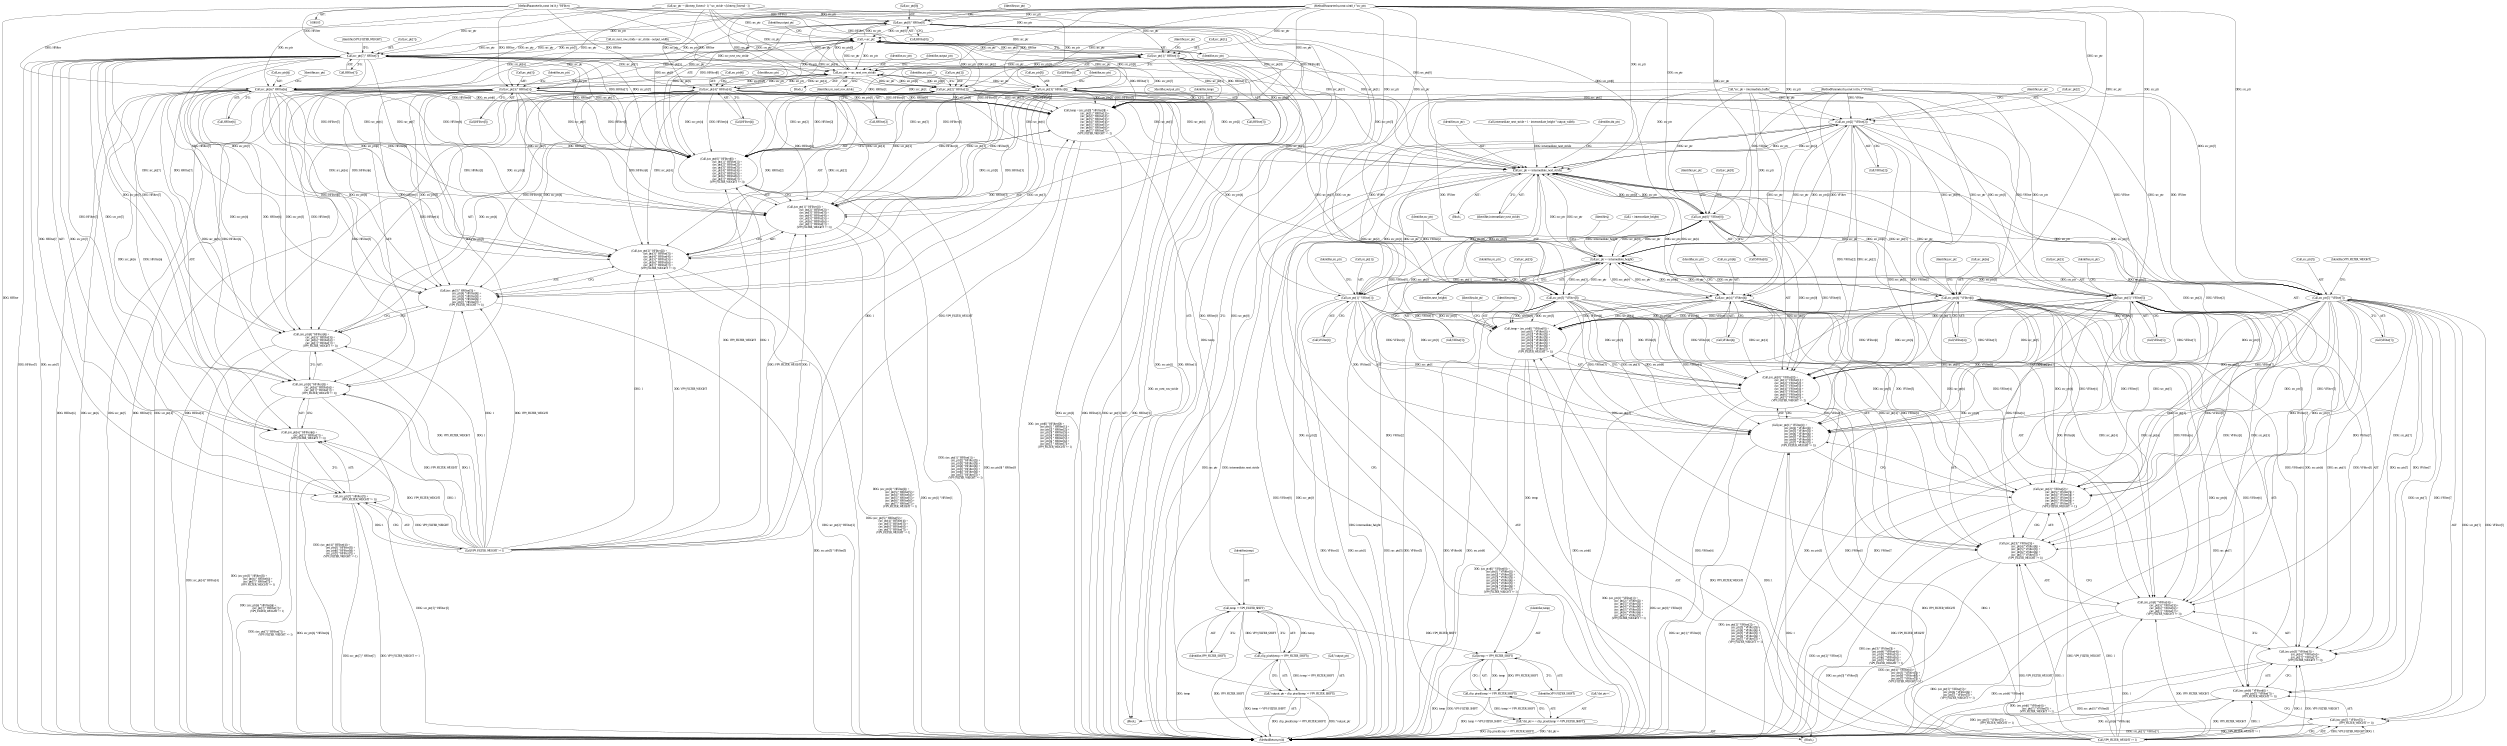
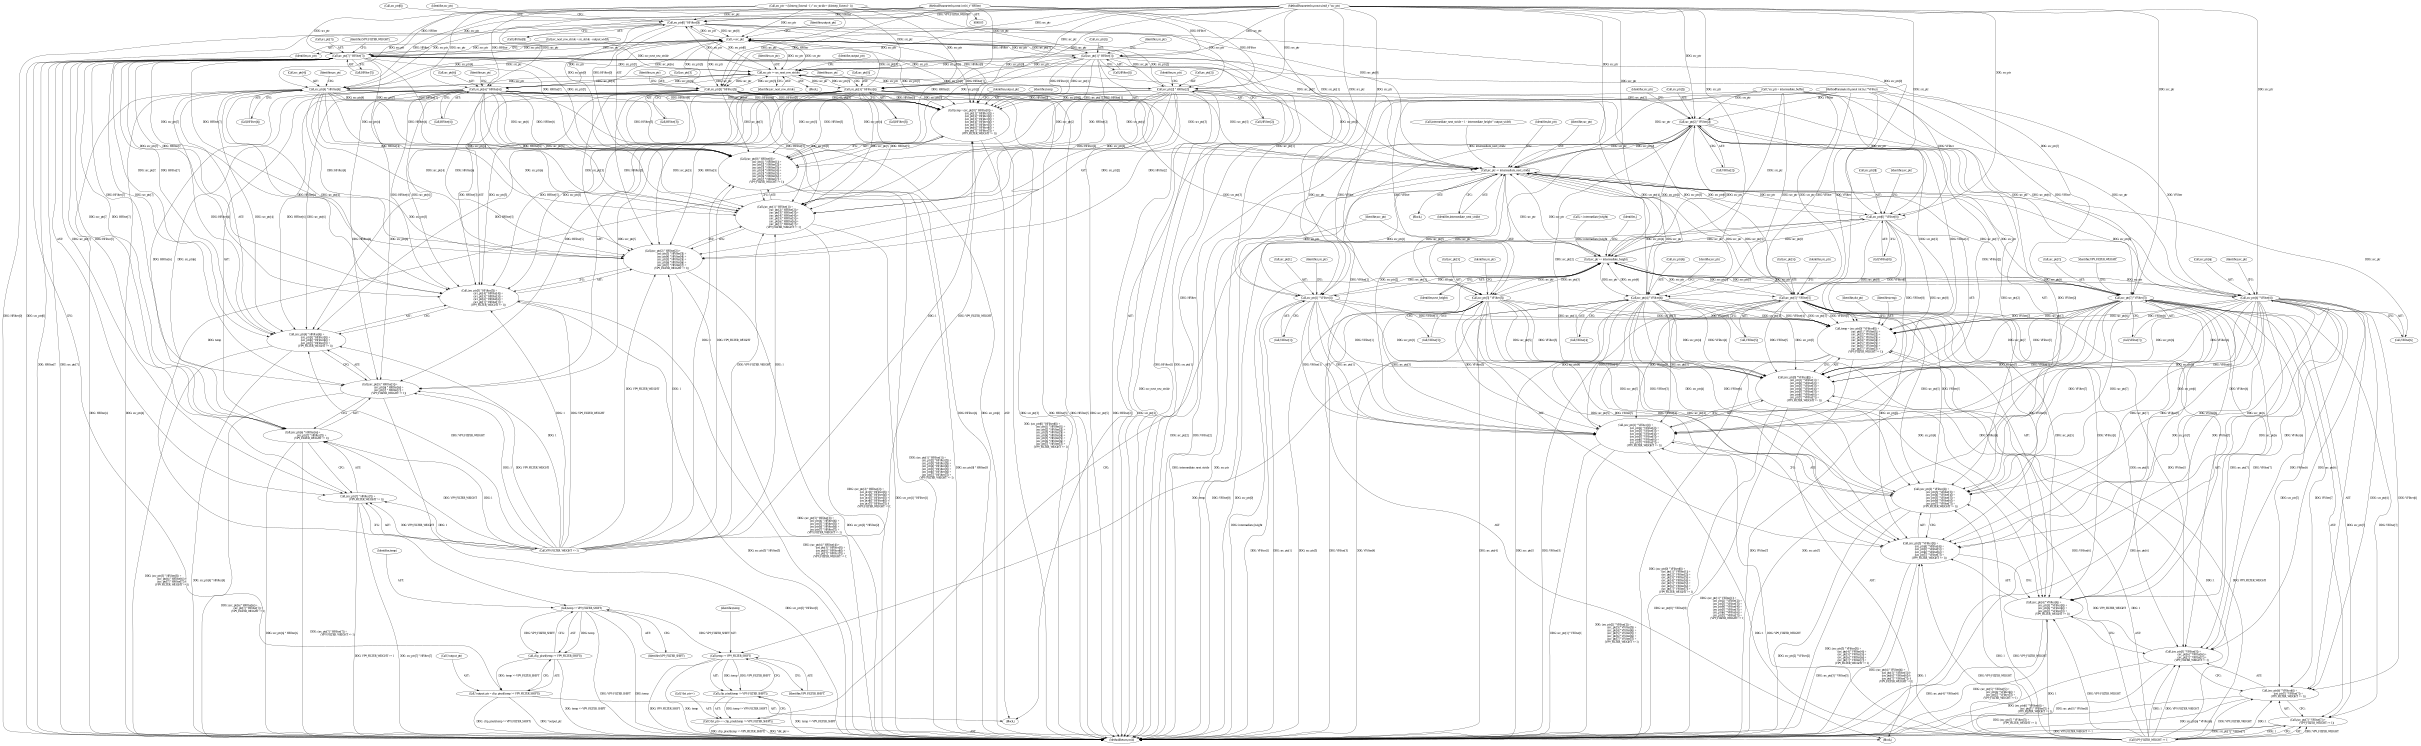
(1033, 14) -> (954, 14)
(1753, 235) -> (1989, 196)
